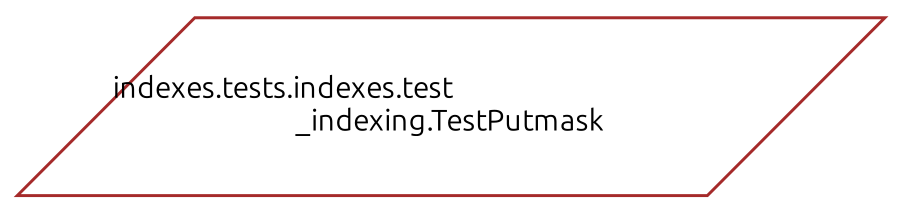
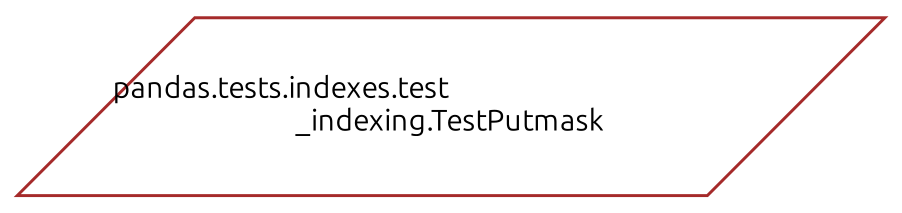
(451, 107) -> (451, 107)
